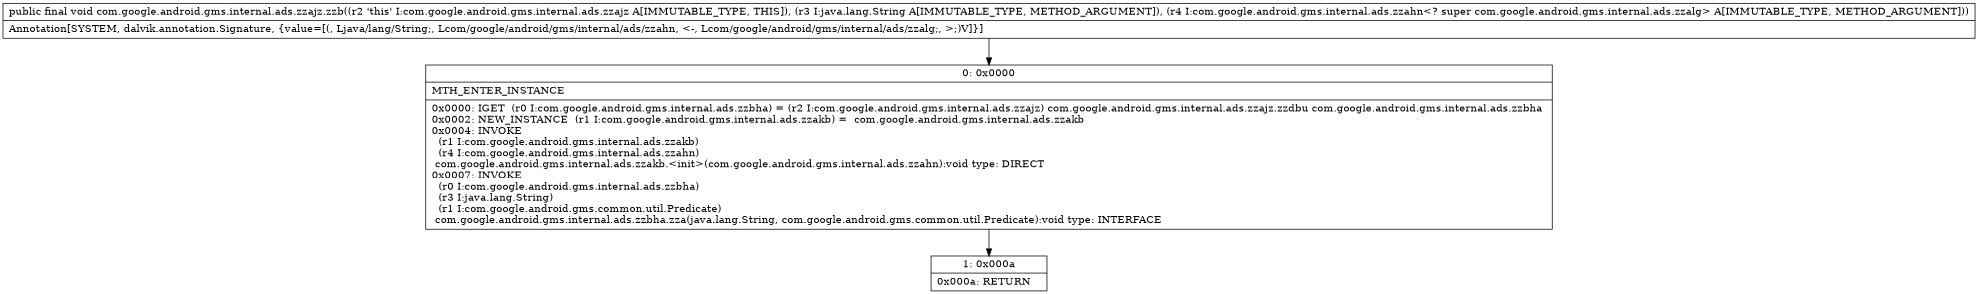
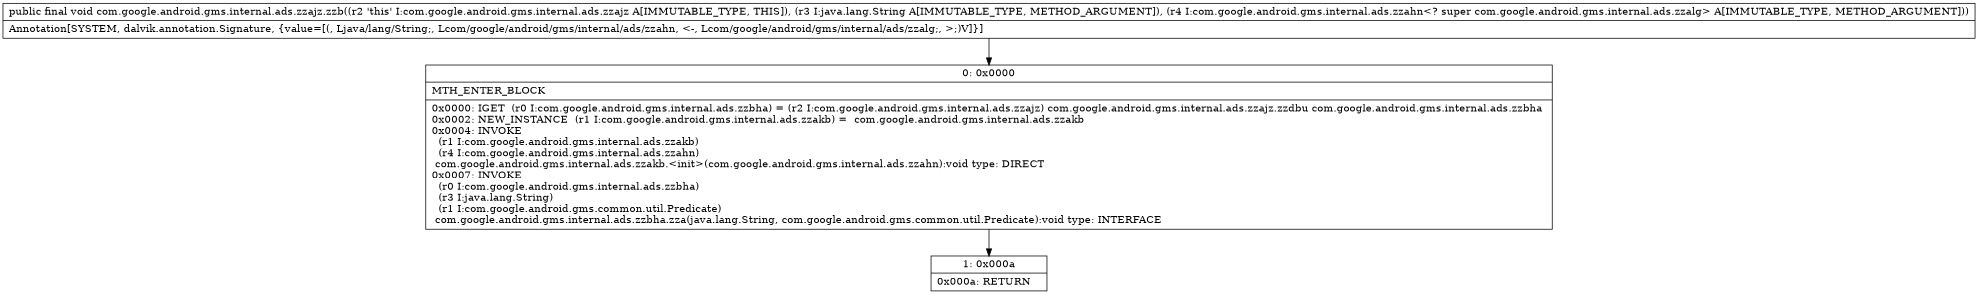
(499, 91) -> (489, 91)
